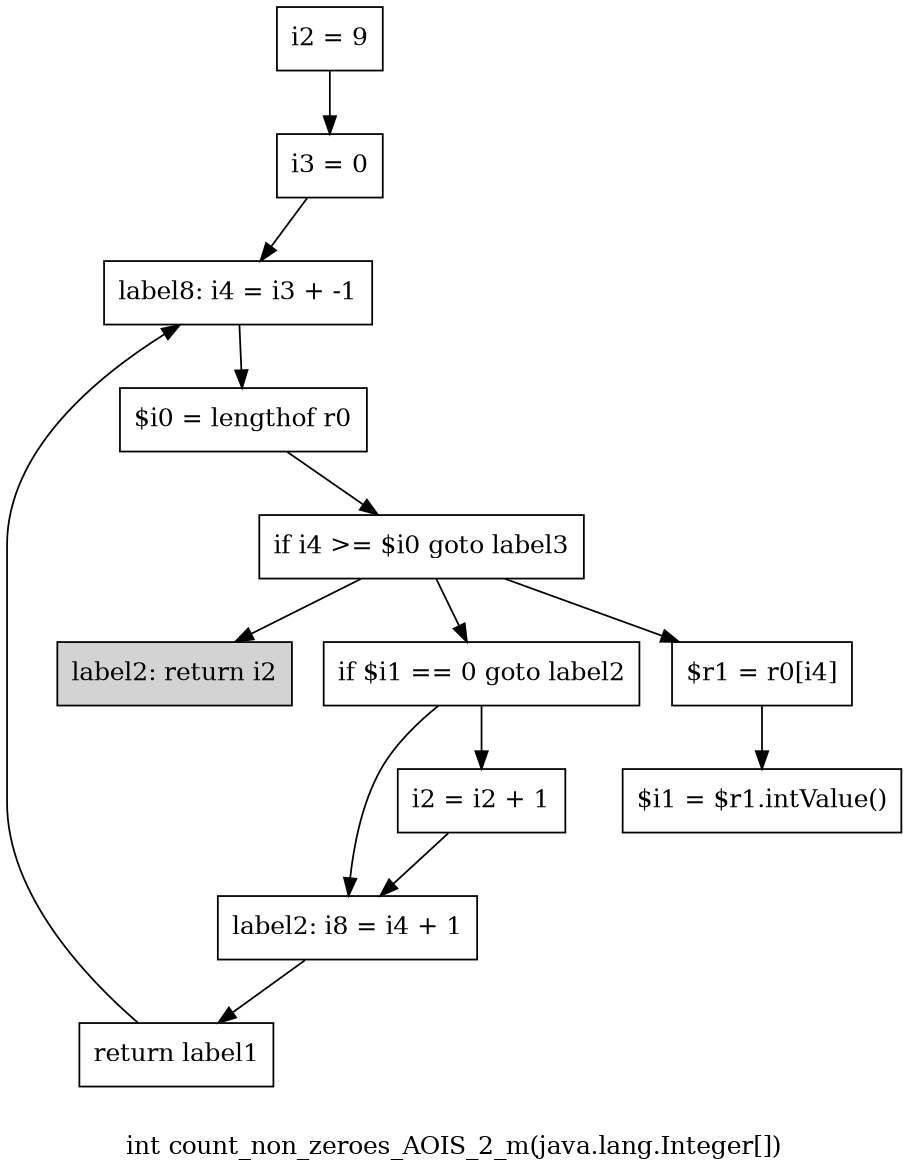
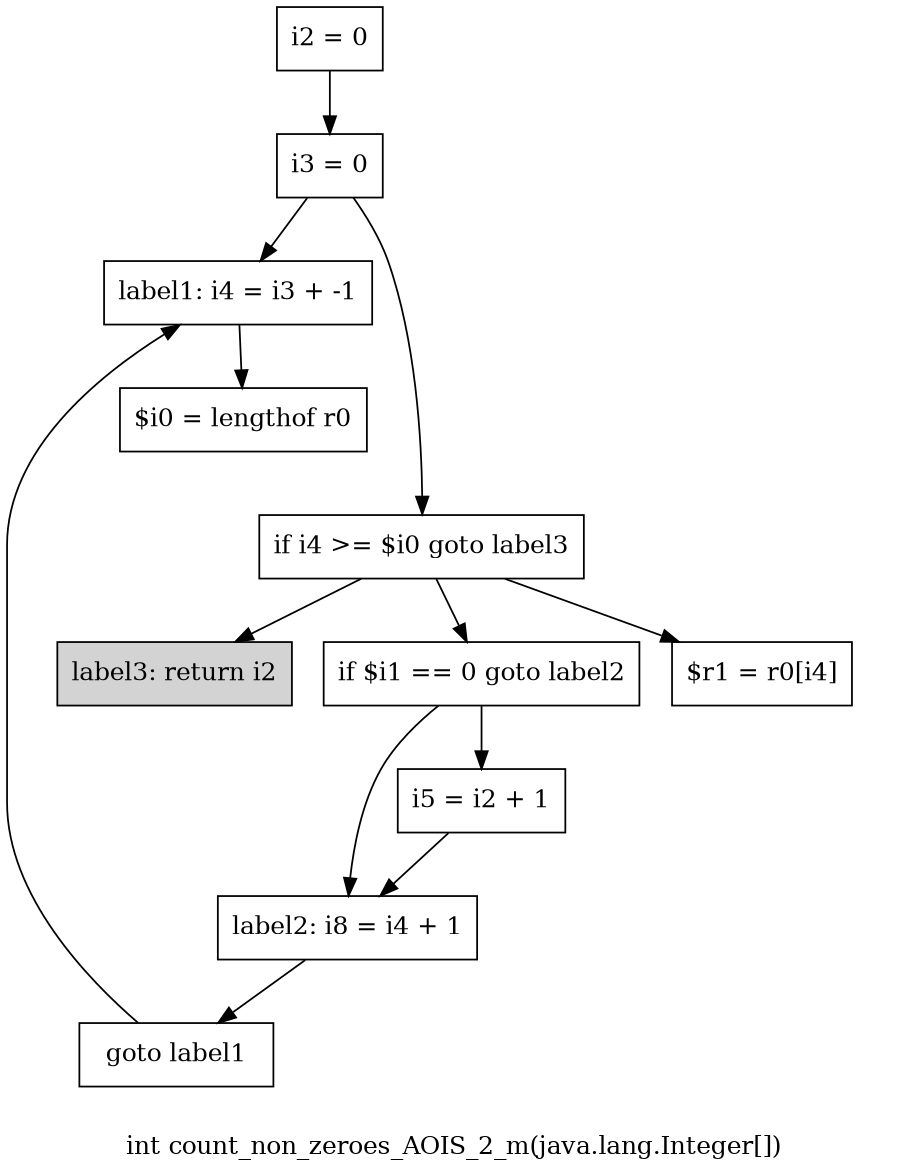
(330, 39) -> (330, 39)
(238, 293) -> (238, 293)
(325, 478) -> (408, 342)
(175, 674) -> (175, 674)
(482, 801) -> (482, 801)
(762, 801) -> none
(176, 1055) -> (176, 1055)
